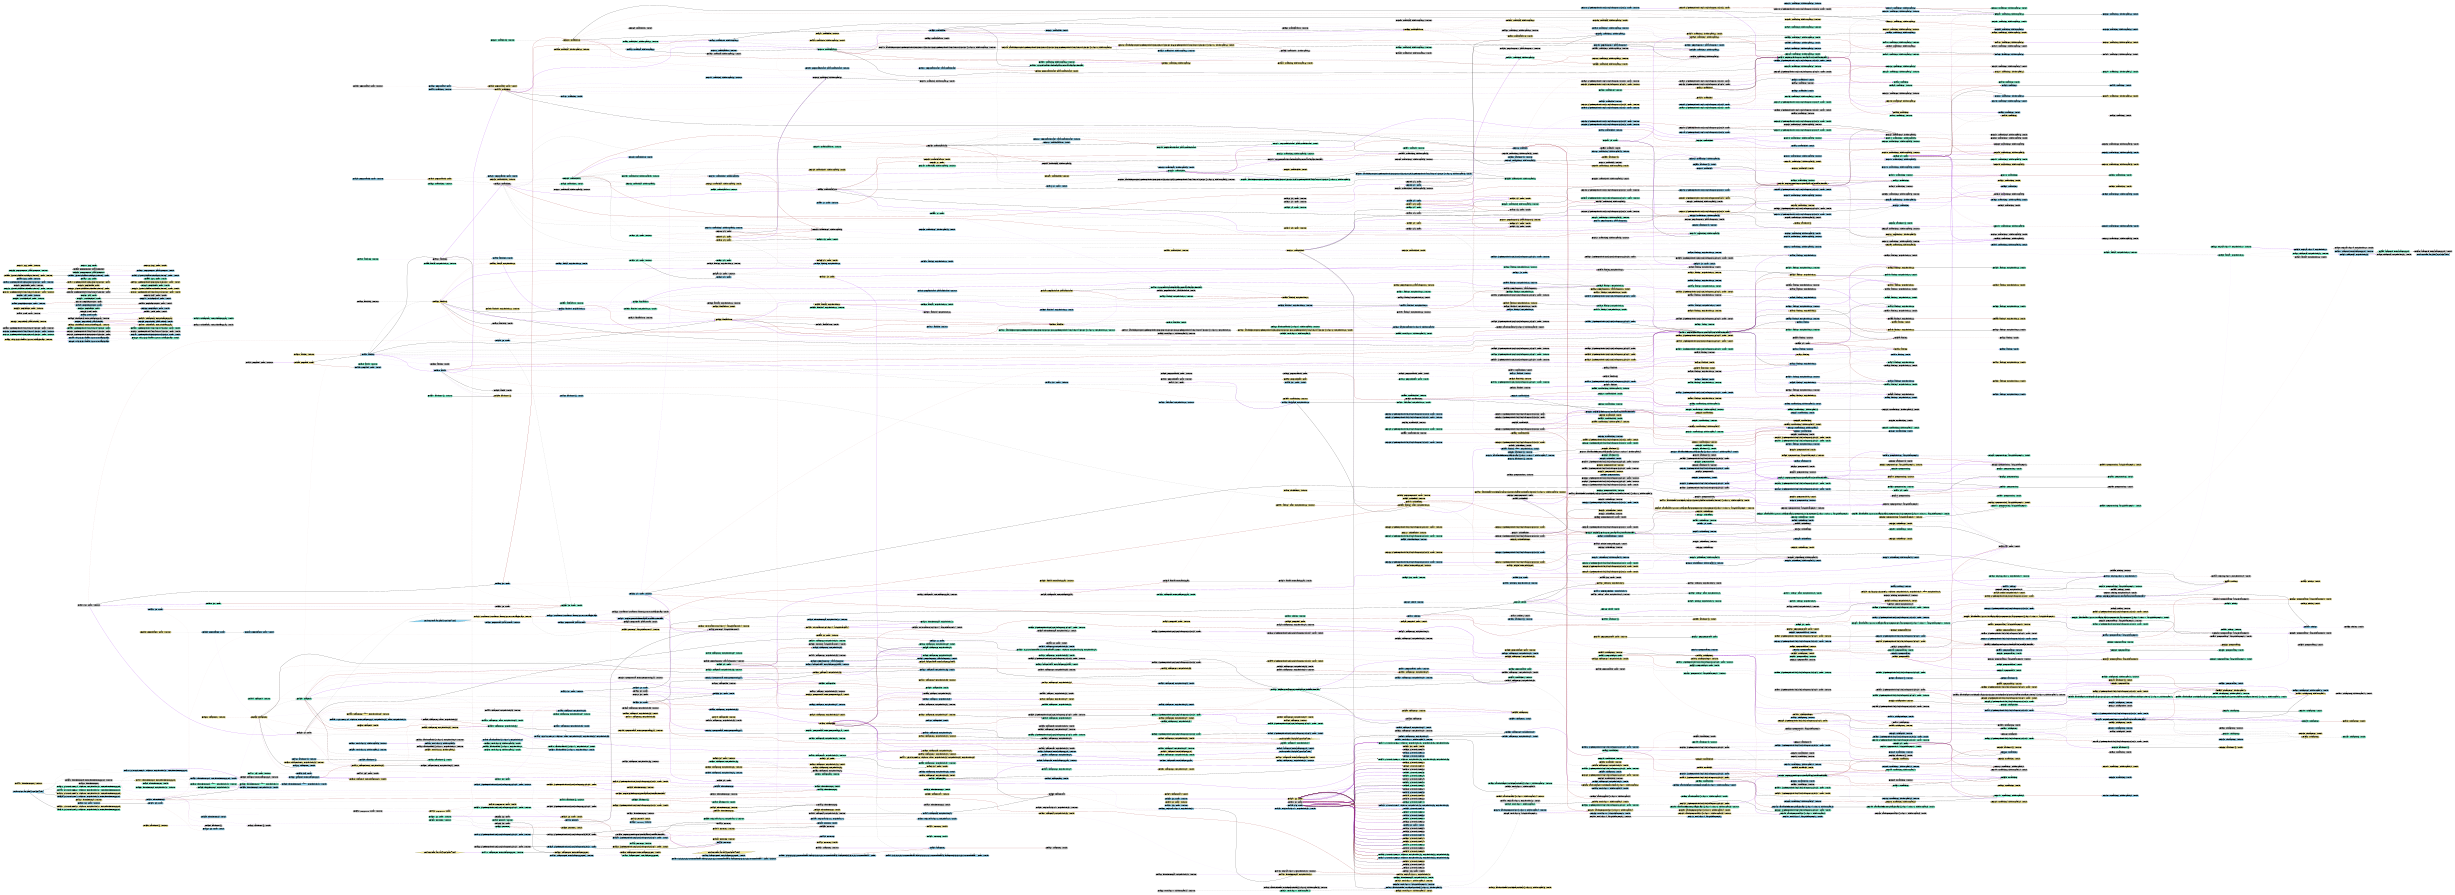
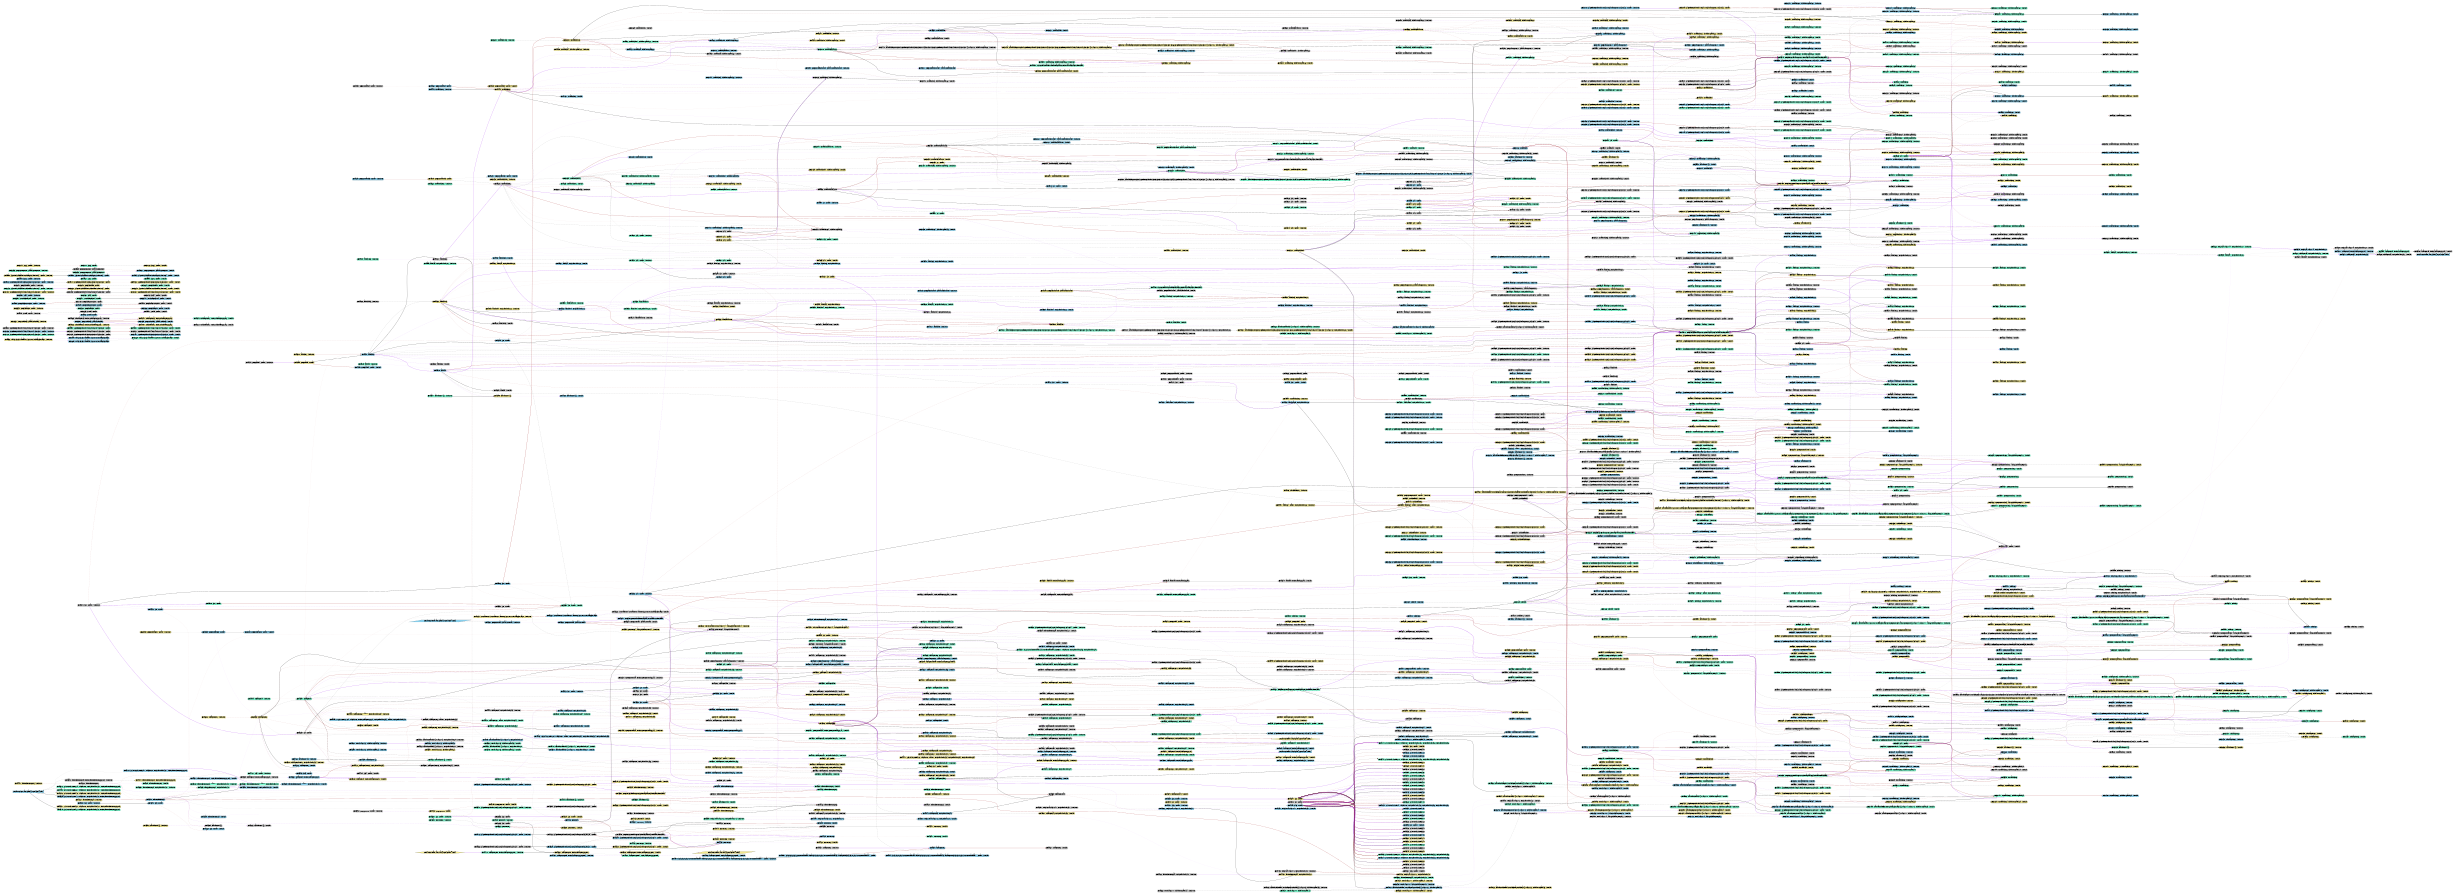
(1057, 761) -> (1057, 761)
